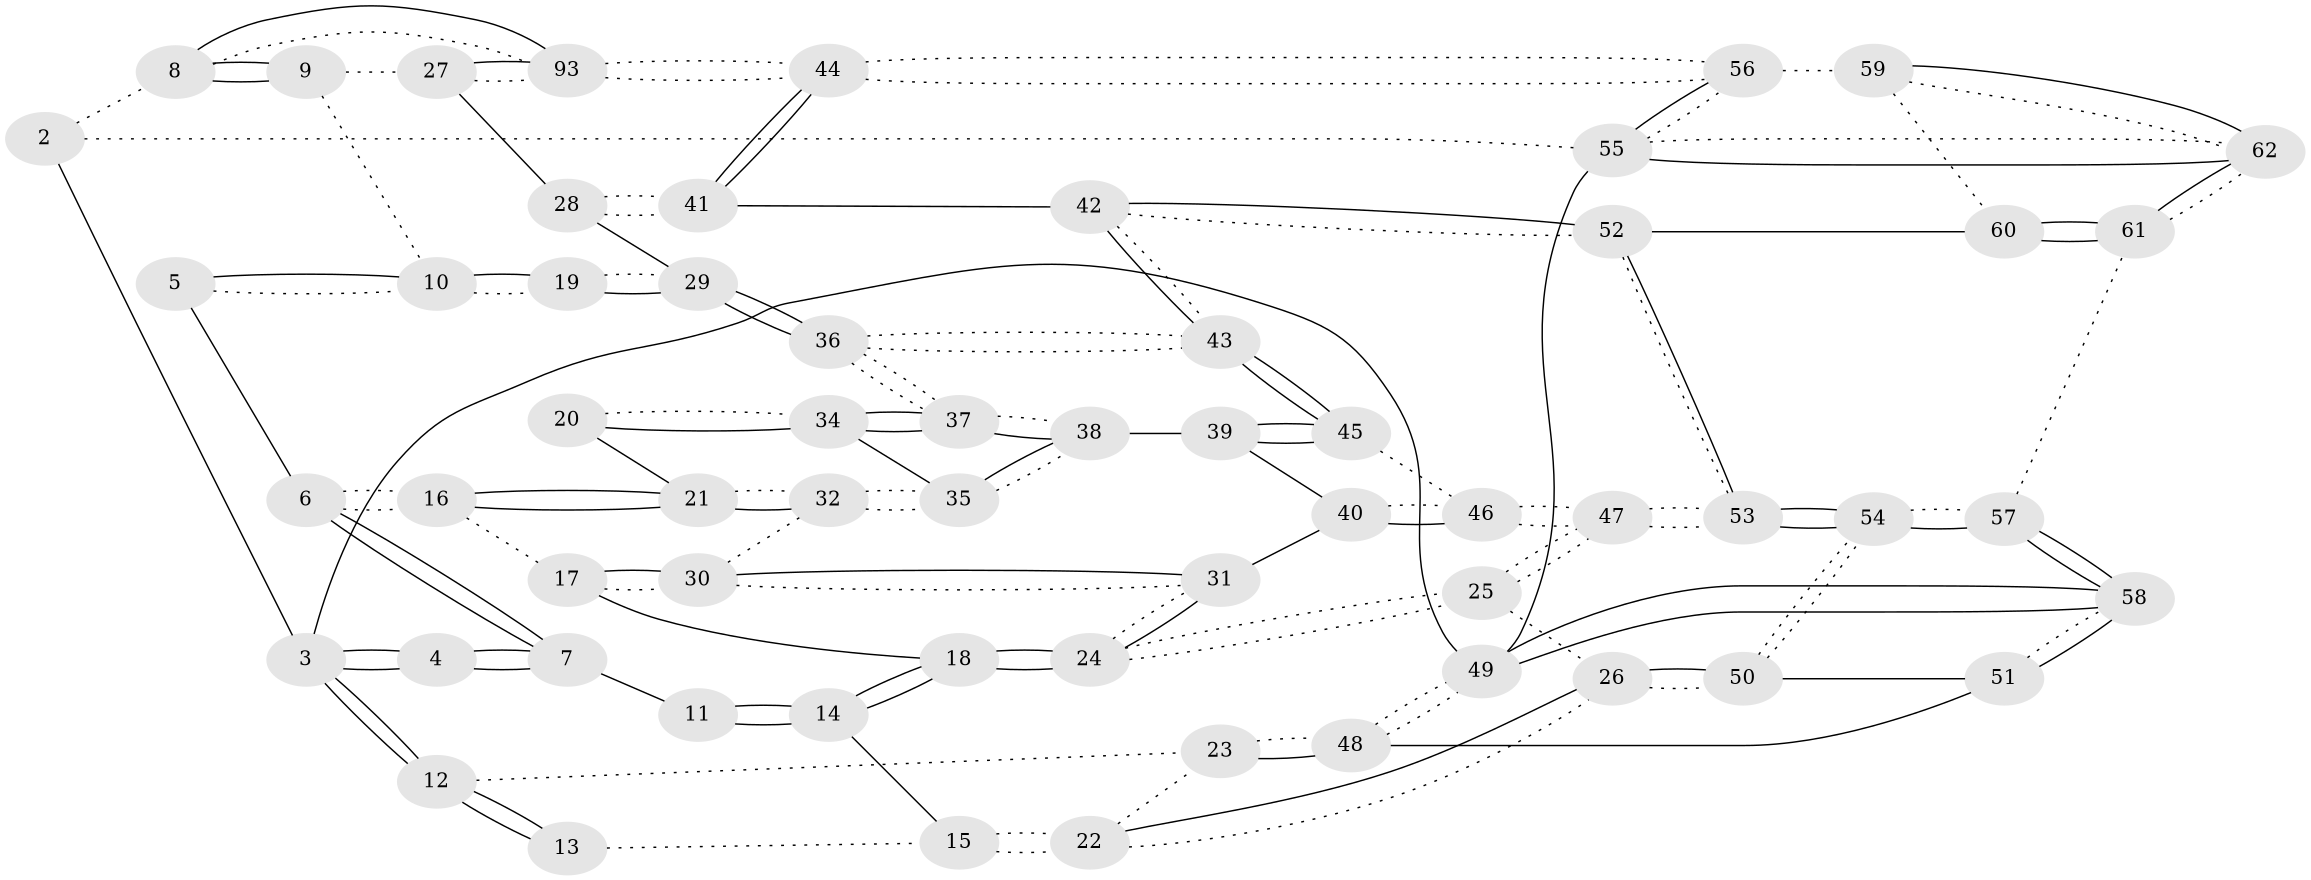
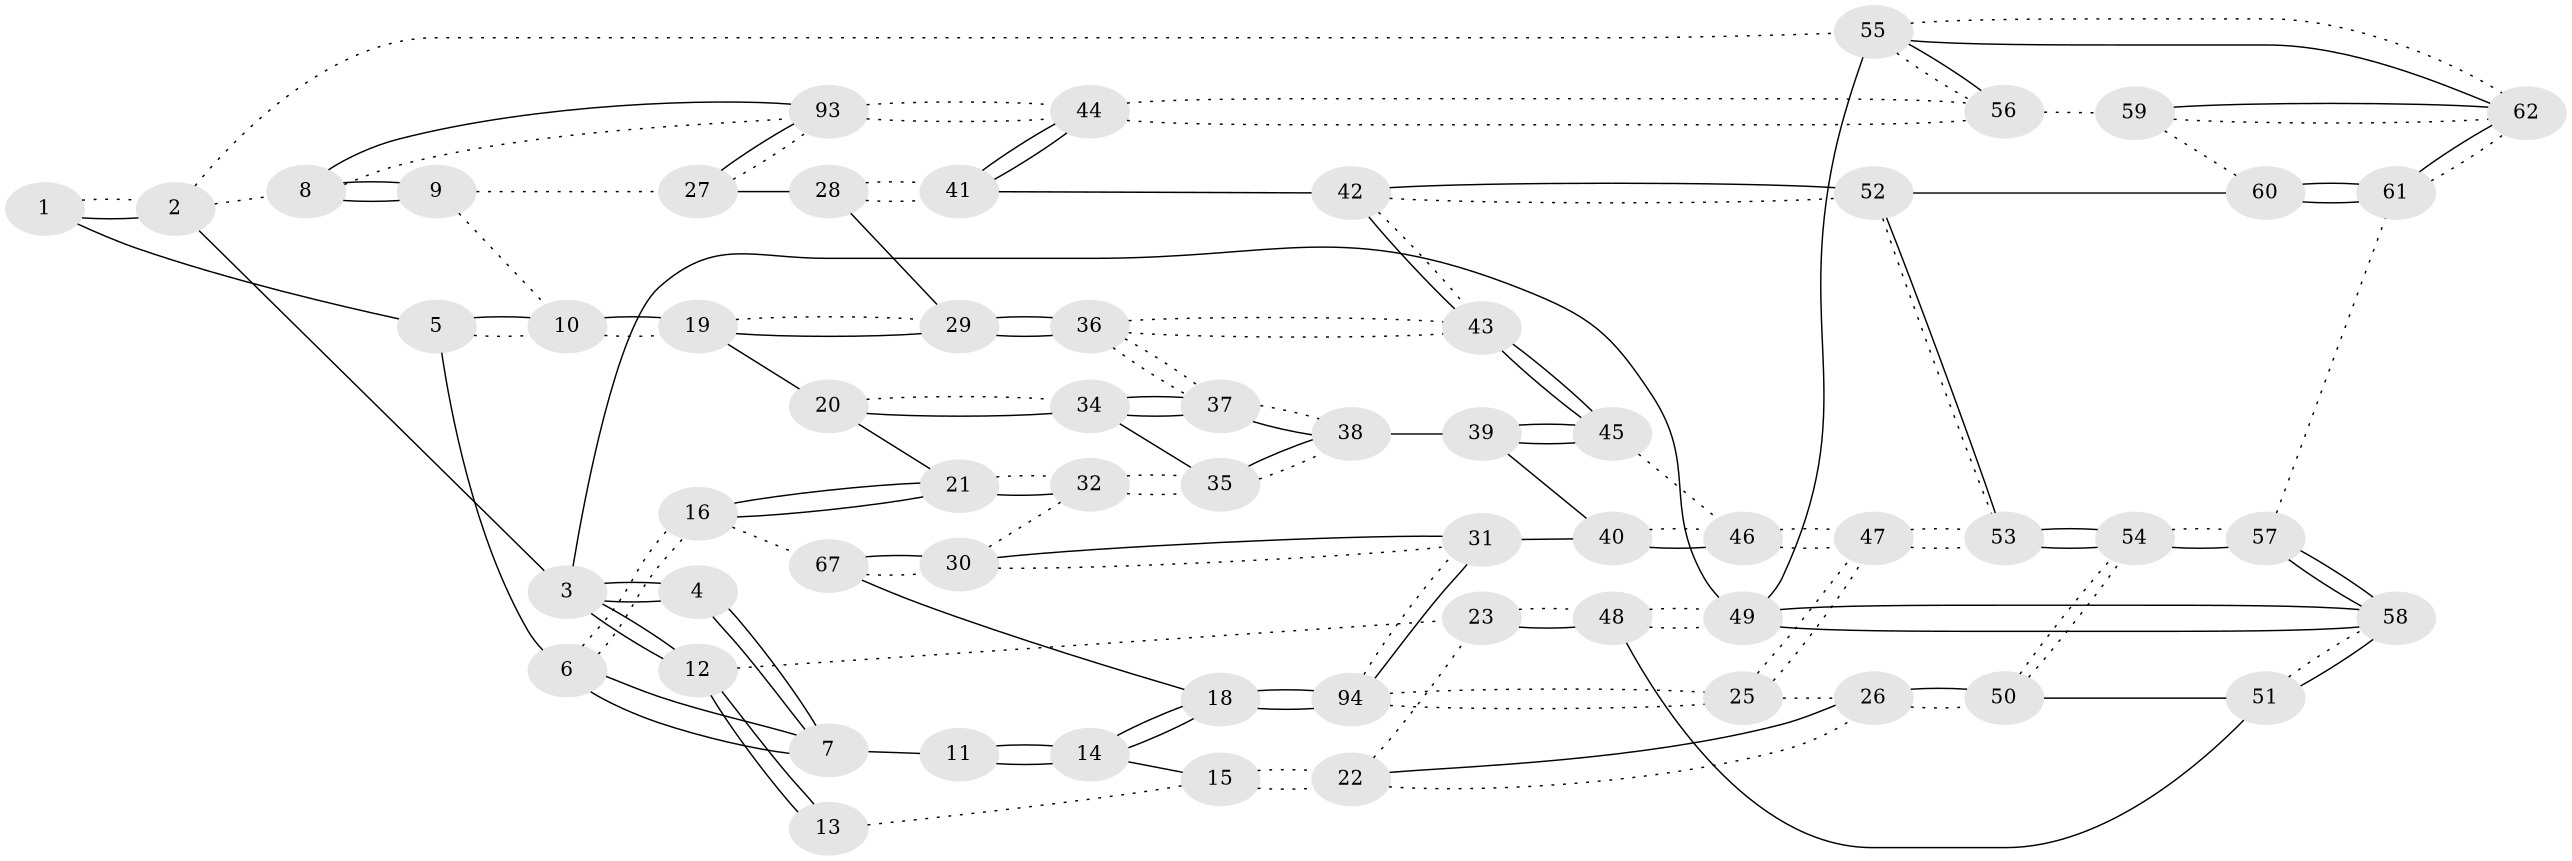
none -> (45, 209)
none -> (764, 367)
(567, 580) -> (829, 566)
(1090, 660) -> (1351, 700)
